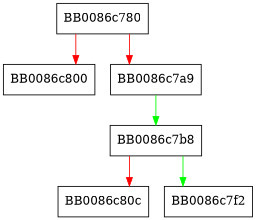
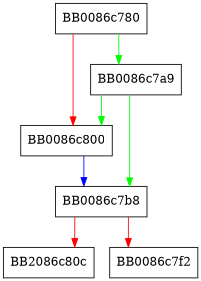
(129, 45) -> (119, 45)
none -> (101, 106)
none -> (84, 167)
(183, 167) -> (128, 228)
(103, 202) -> (49, 263)
